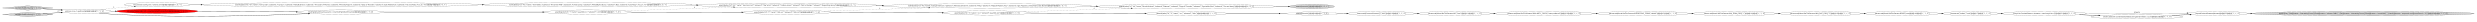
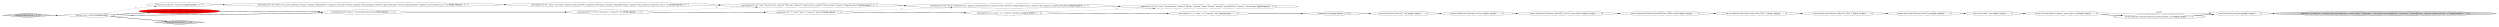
(1312, 7) -> none
(84, 11) -> (95, 15)
(52, 13) -> (138, 19)
